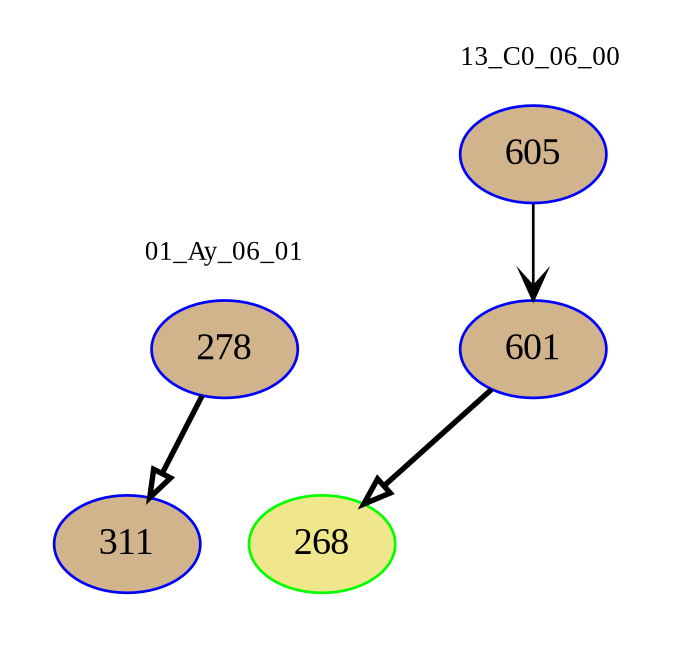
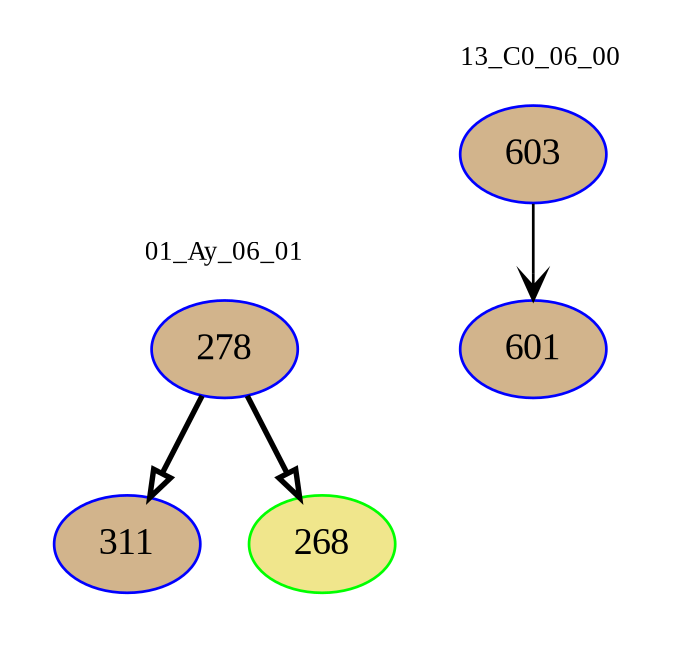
(533, 154) -> (533, 154)
(438, 438) -> (267, 435)
